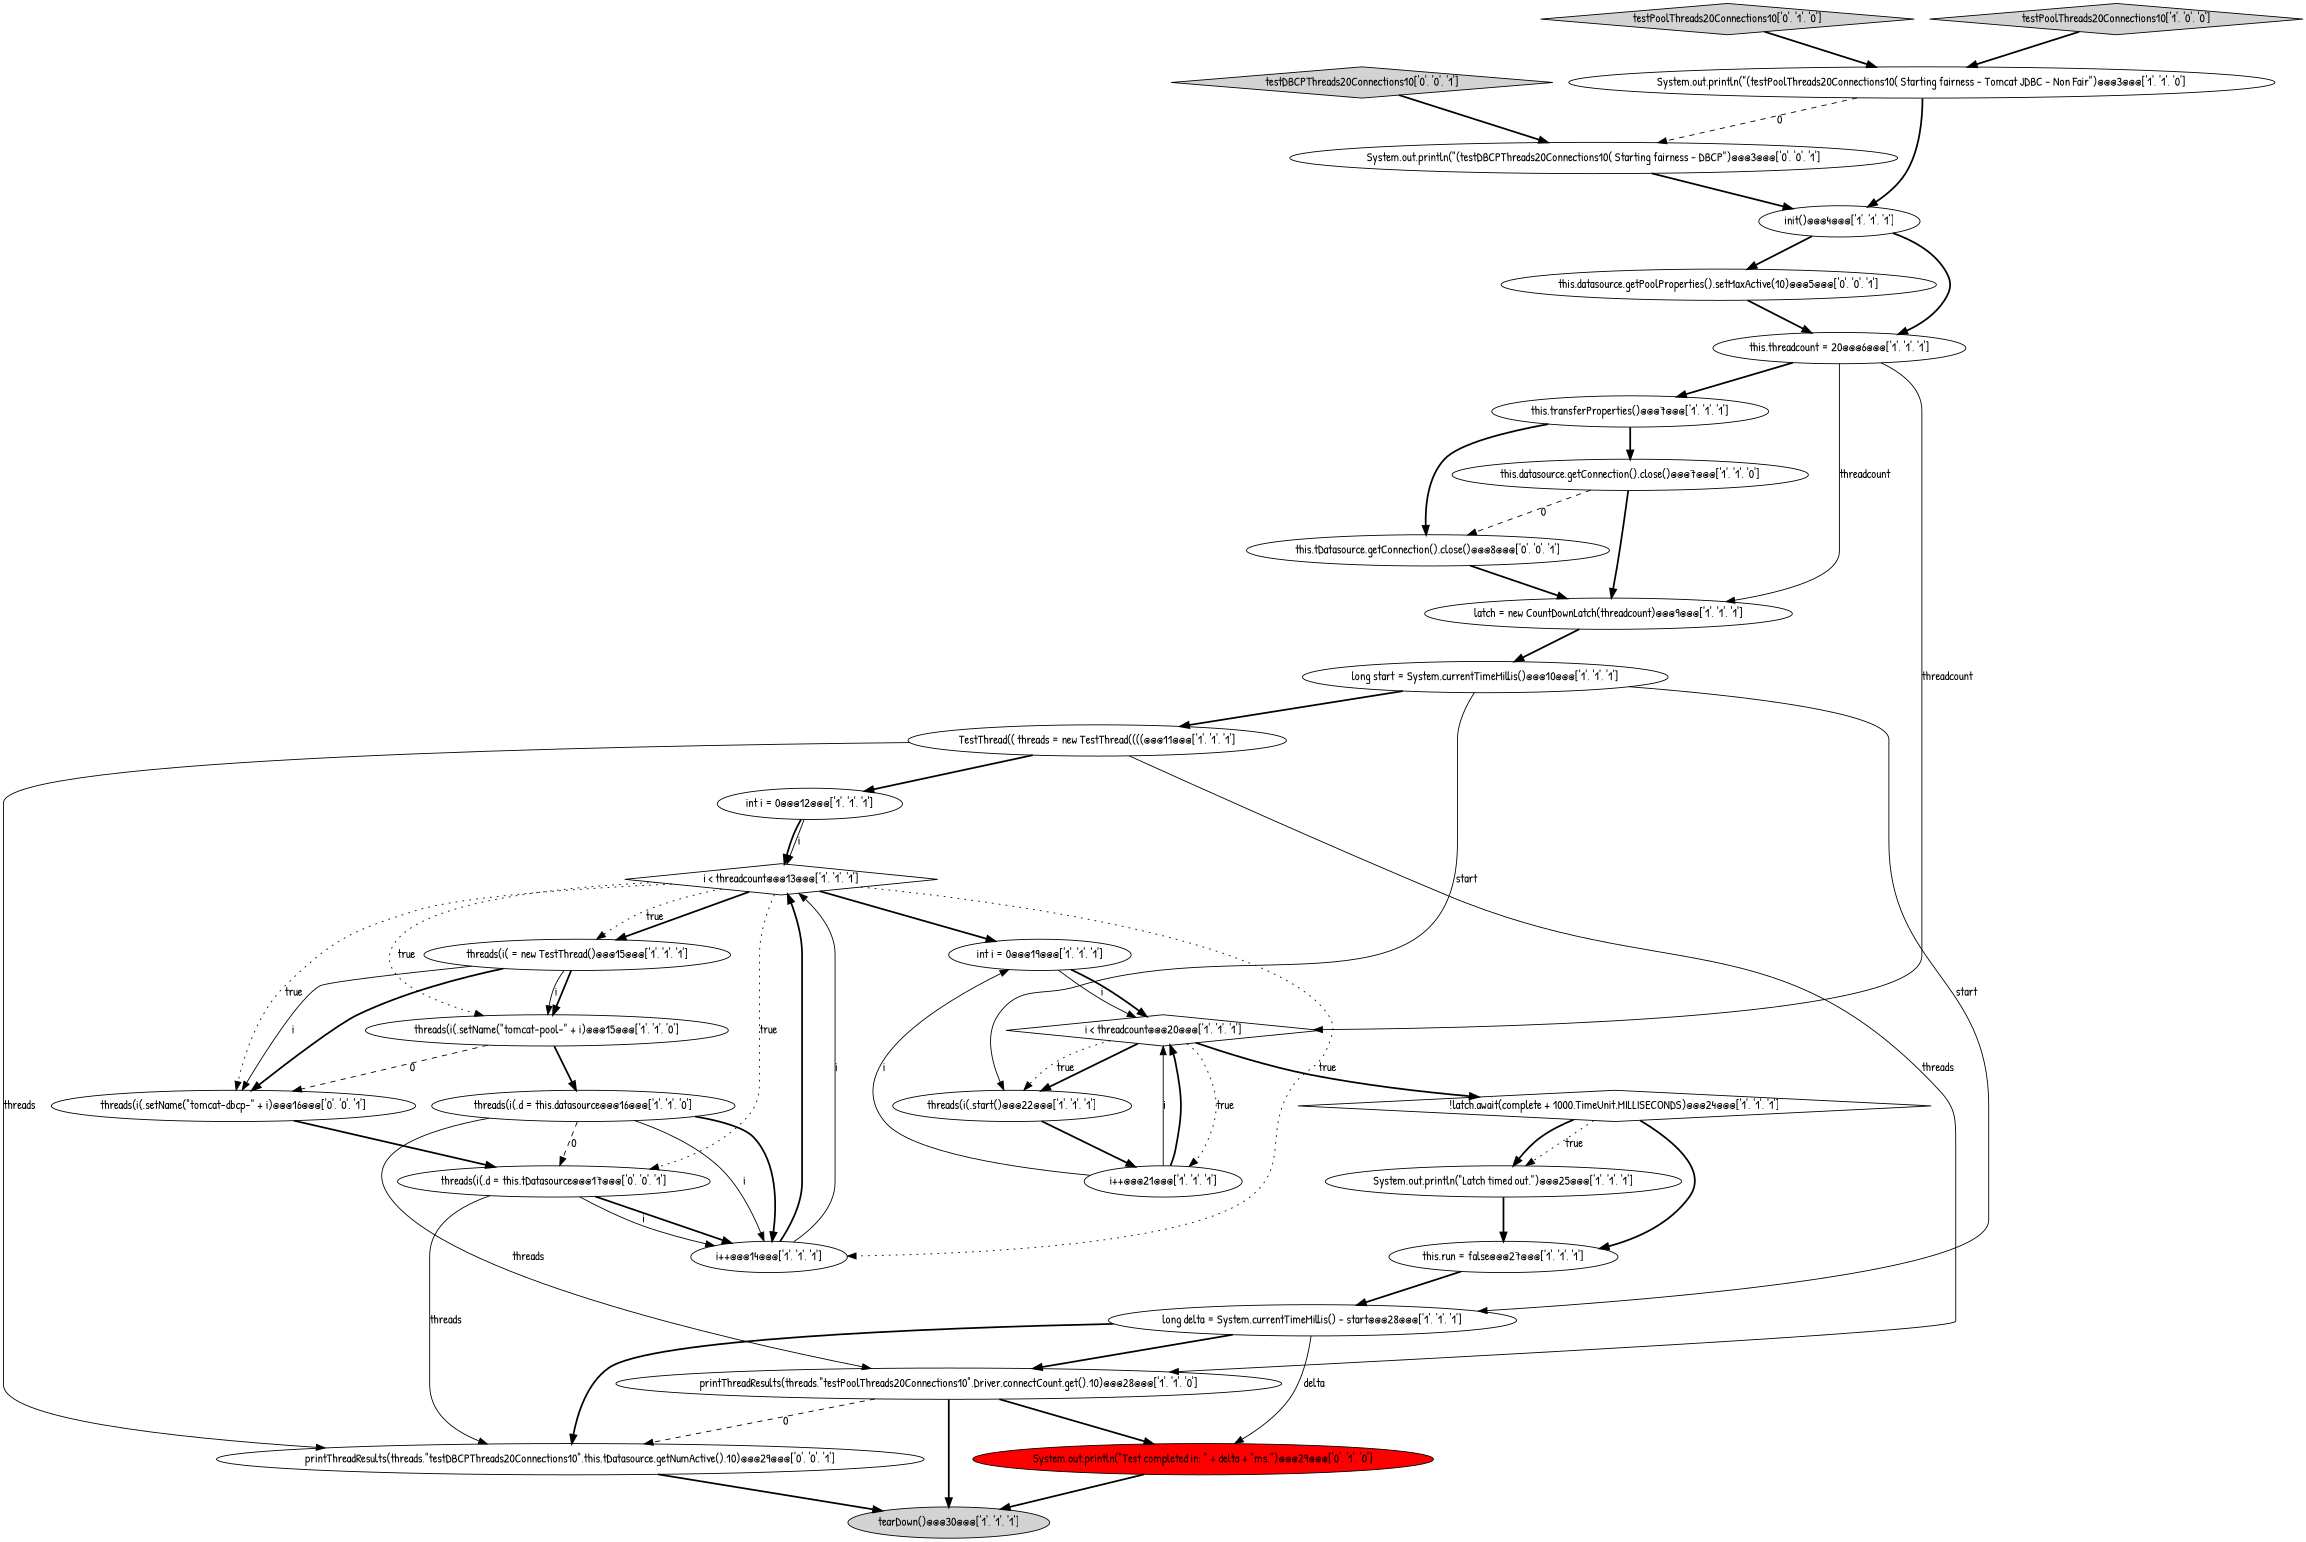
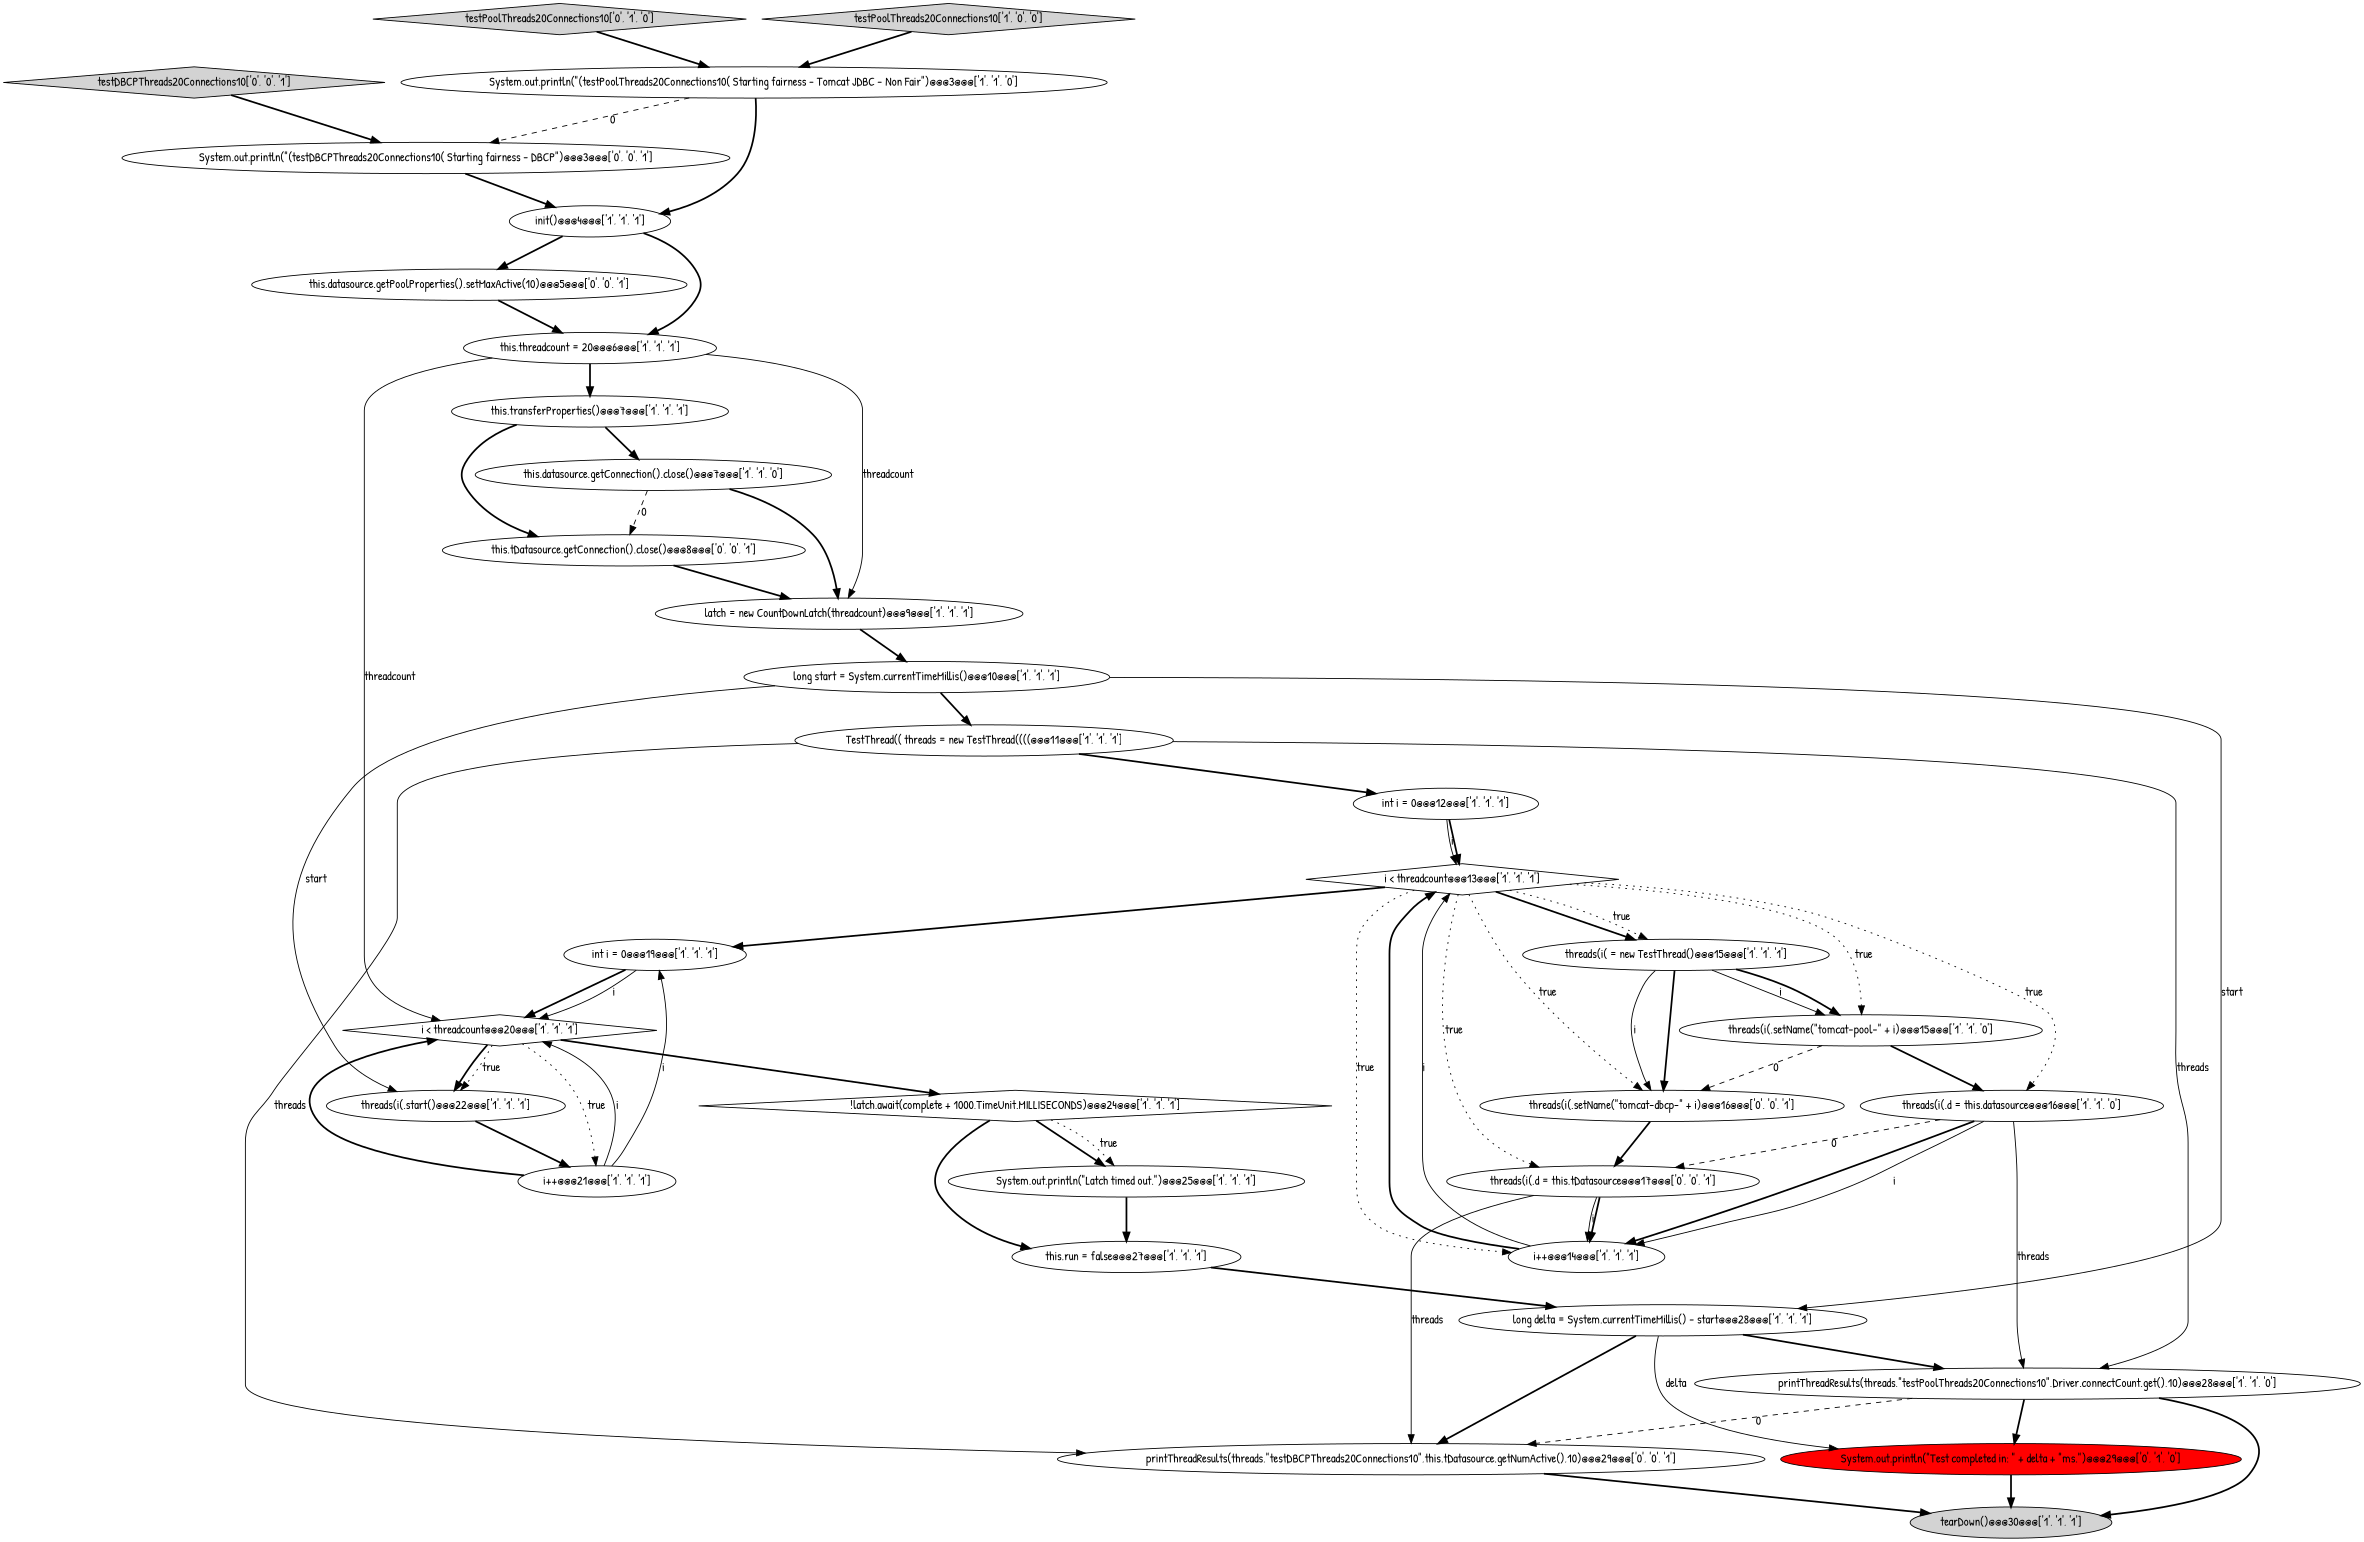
none -> (1862, 930)
